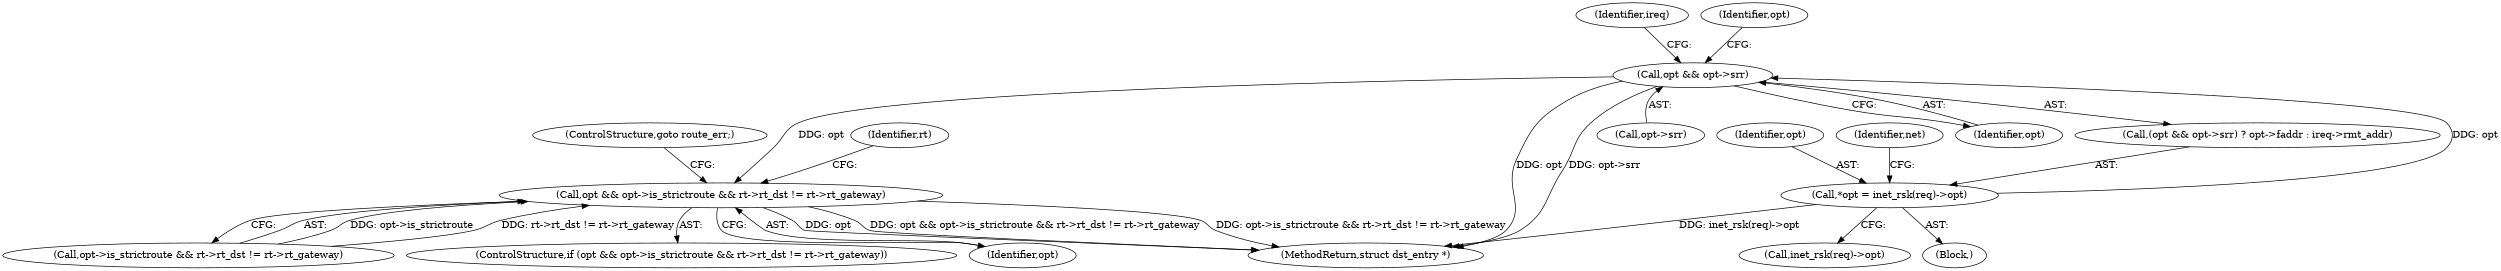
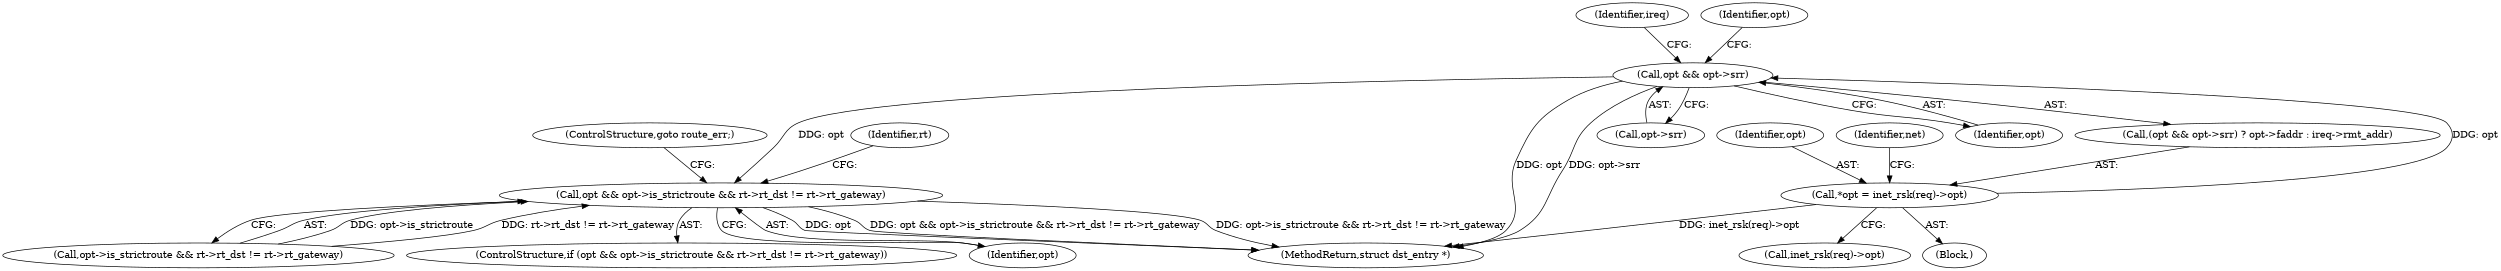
none -> (1682, 104)
